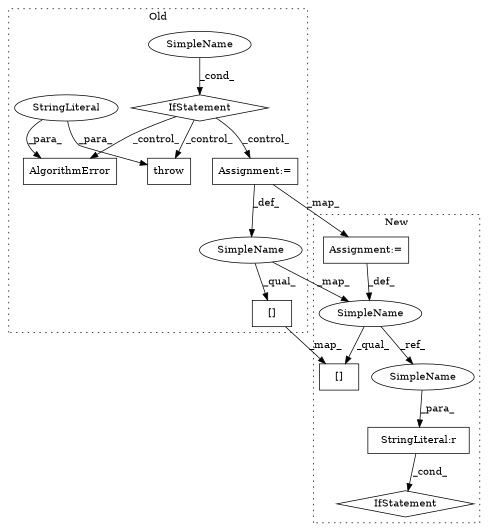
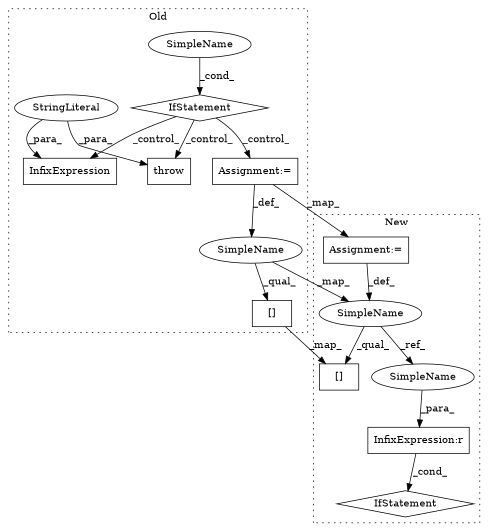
(70, 171) -> (70, 171)
(419, 440) -> (419, 440)
